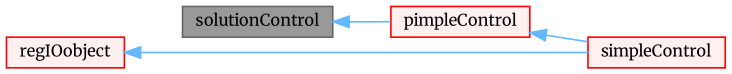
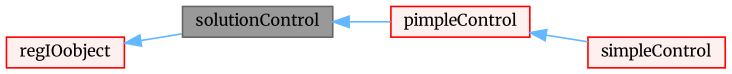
(364, 52) -> (161, 37)
